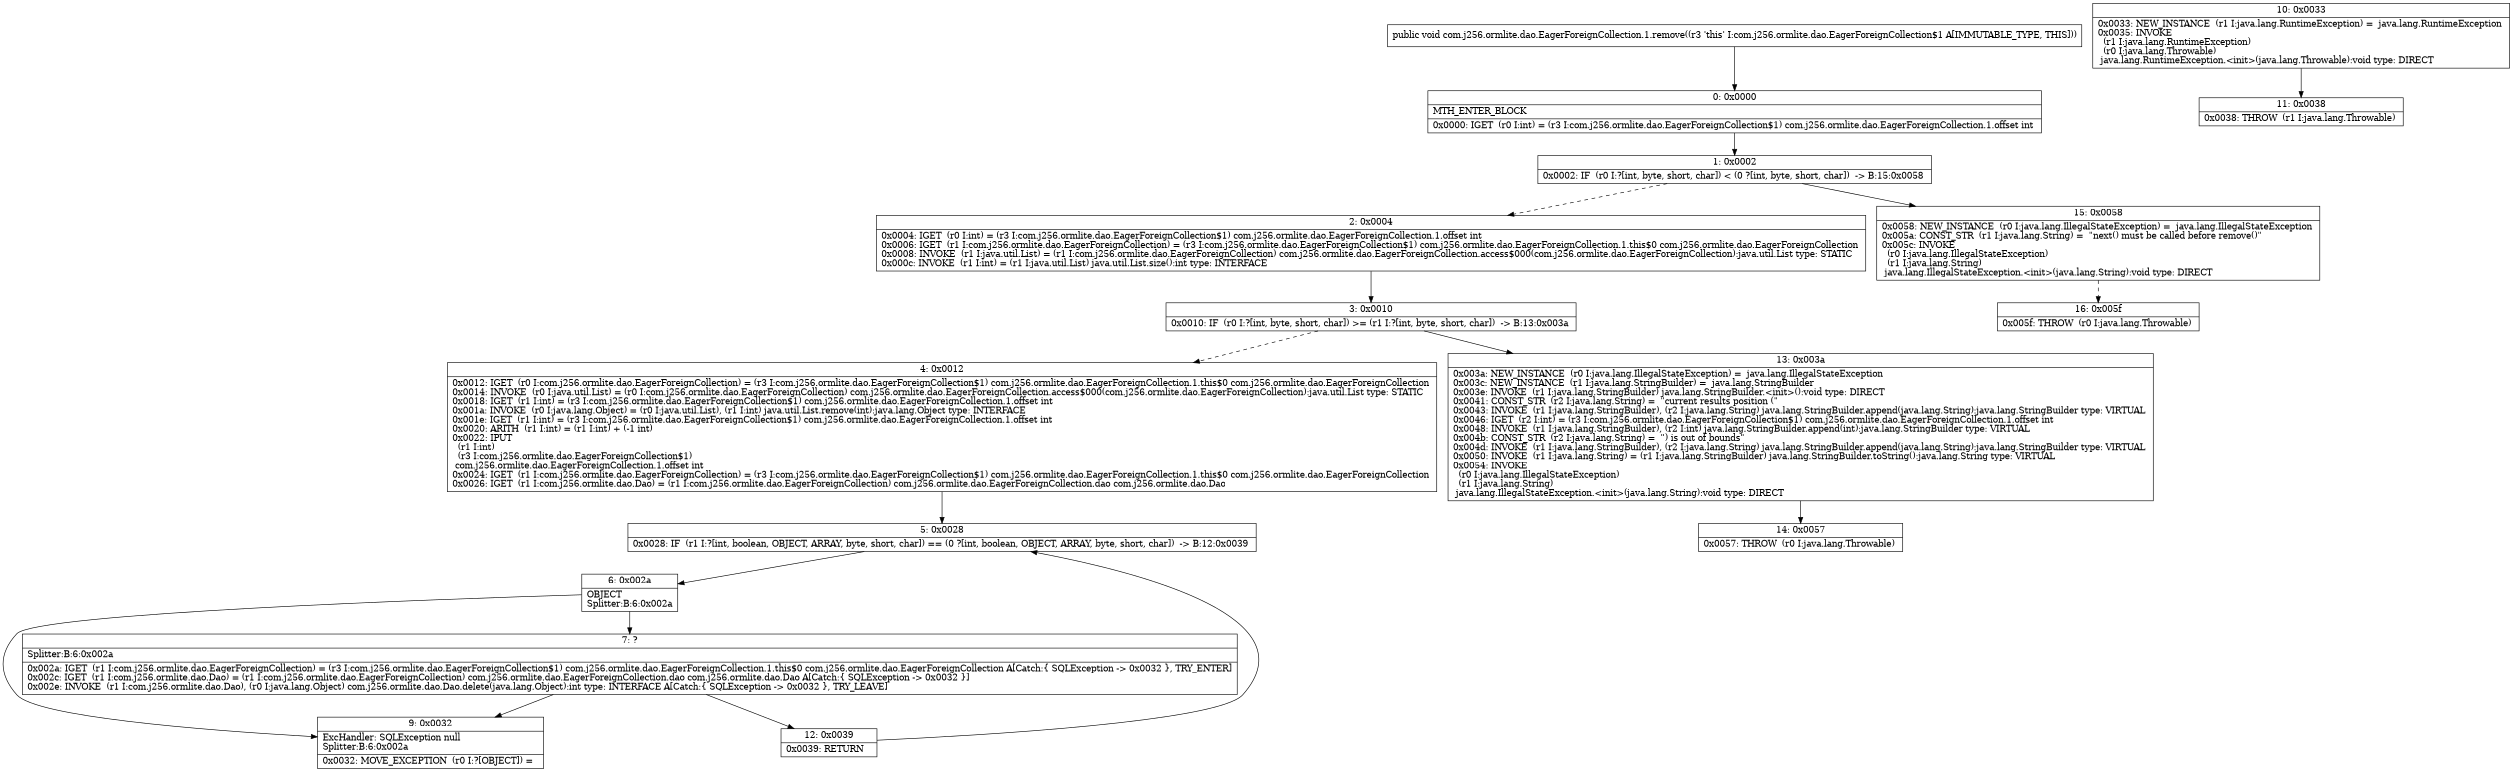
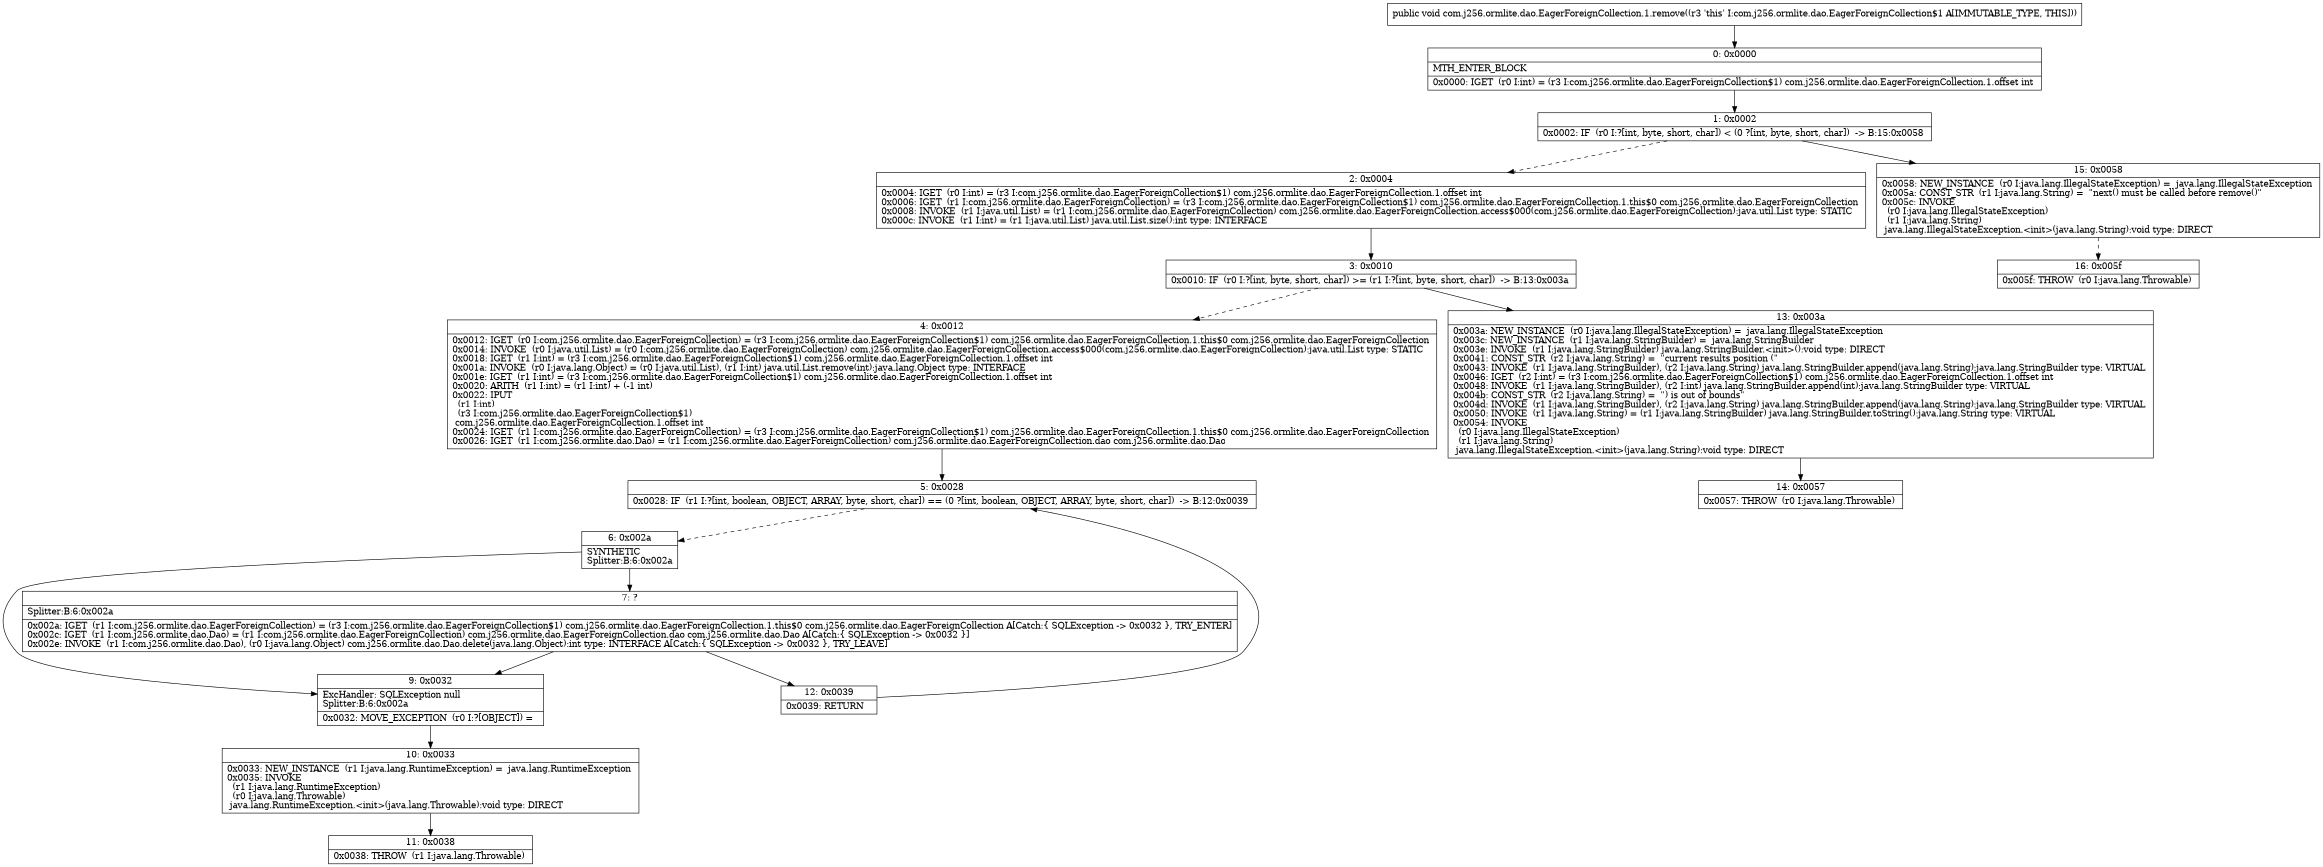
(774, 567) -> (774, 524)
(604, 595) -> (614, 552)
none -> (431, 734)
